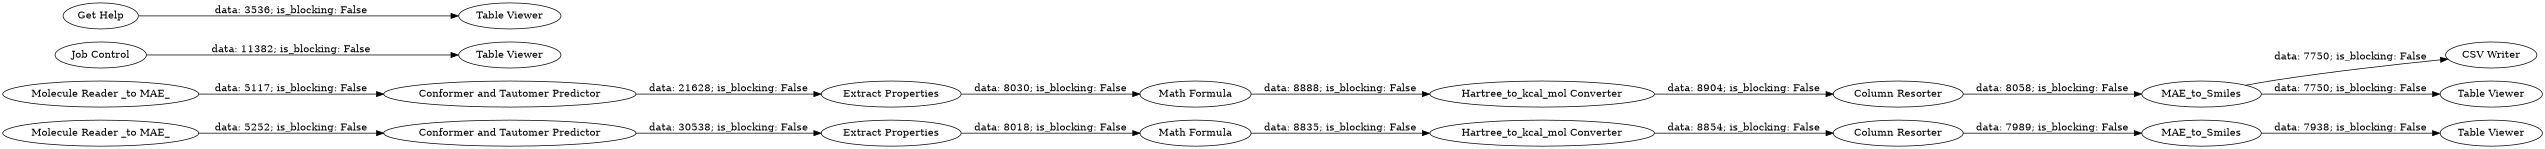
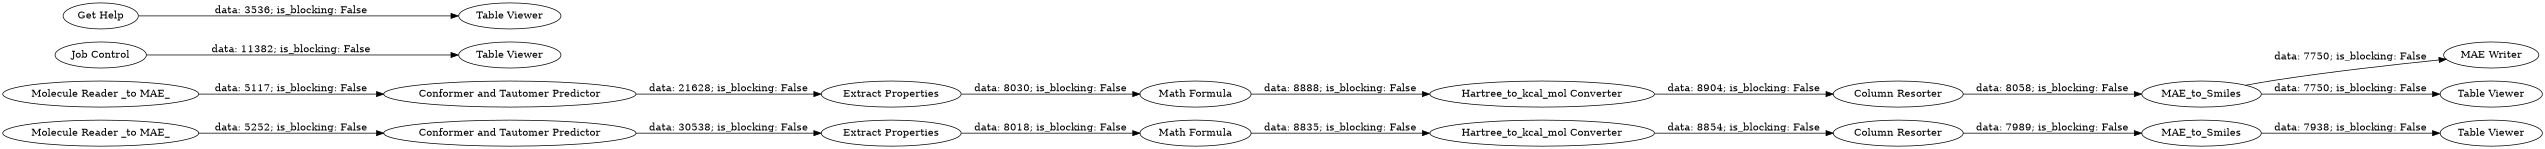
(2491, 55) -> (2491, 55)
